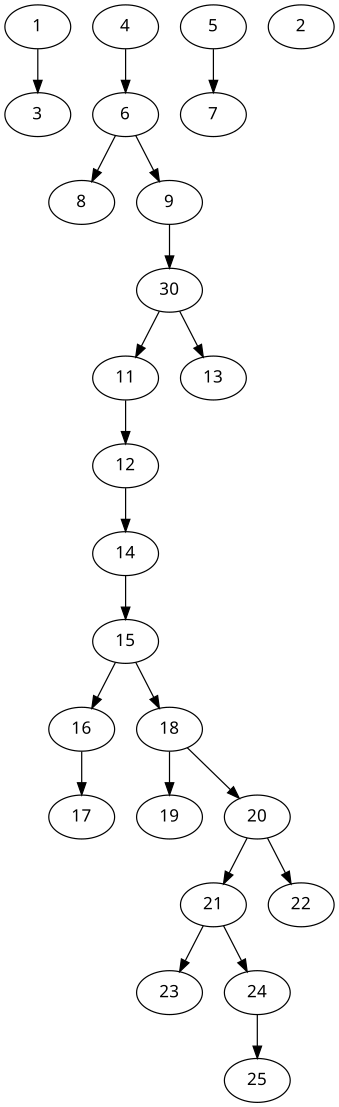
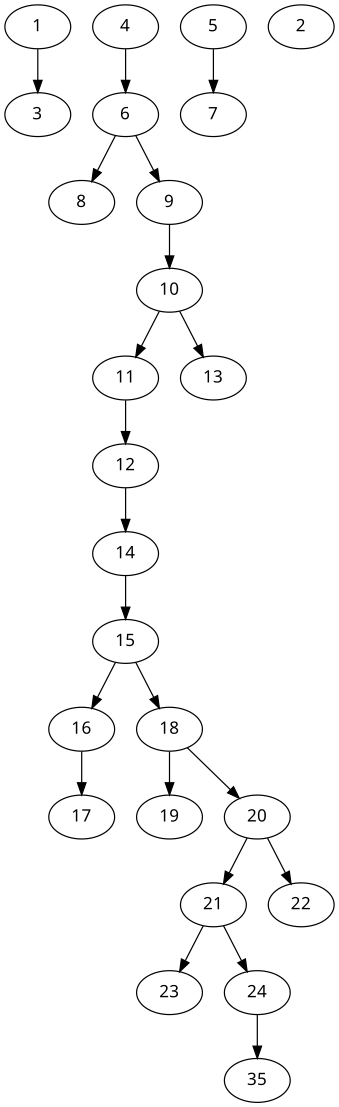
(170, 290) -> (170, 290)
(257, 1080) -> (257, 1080)
